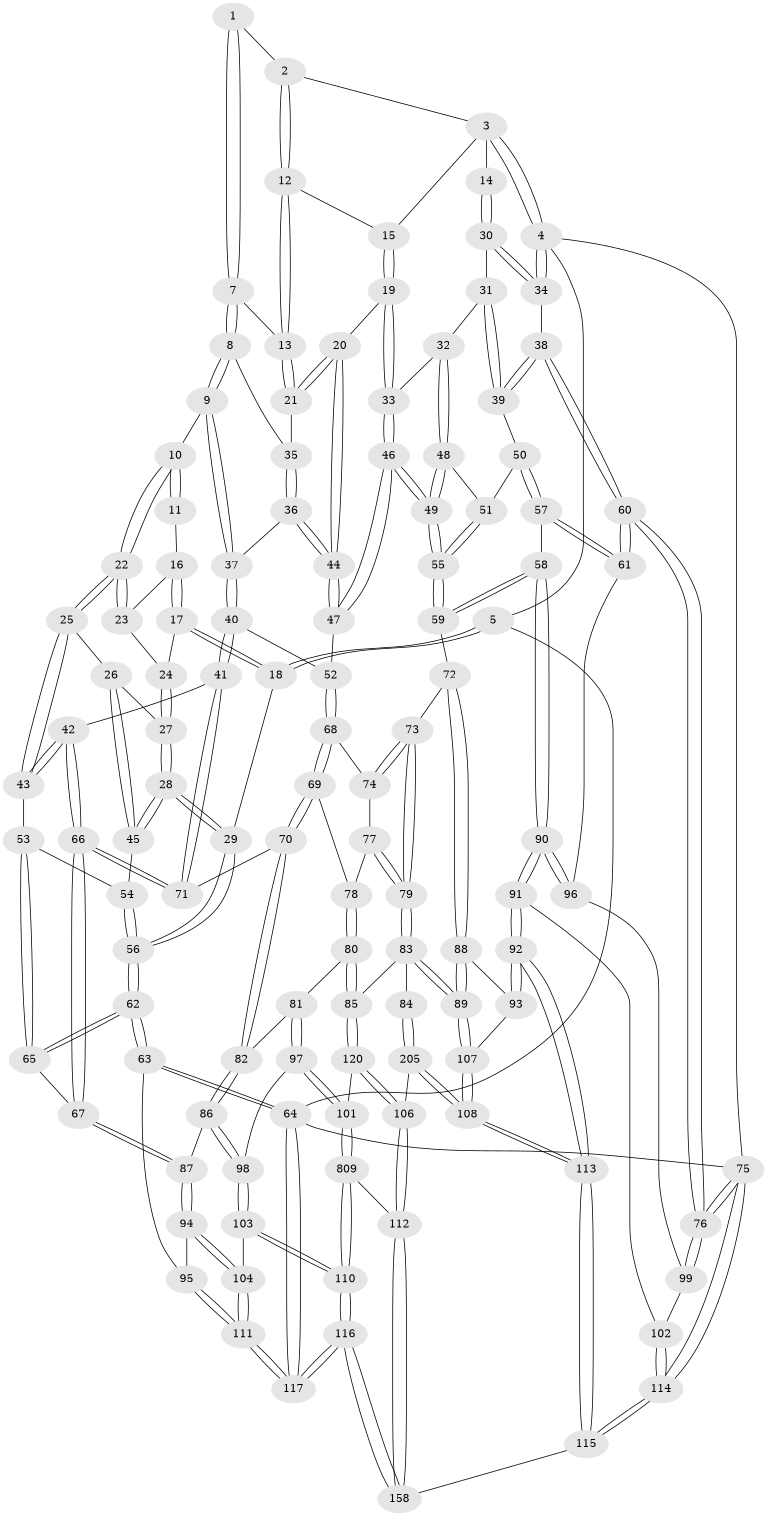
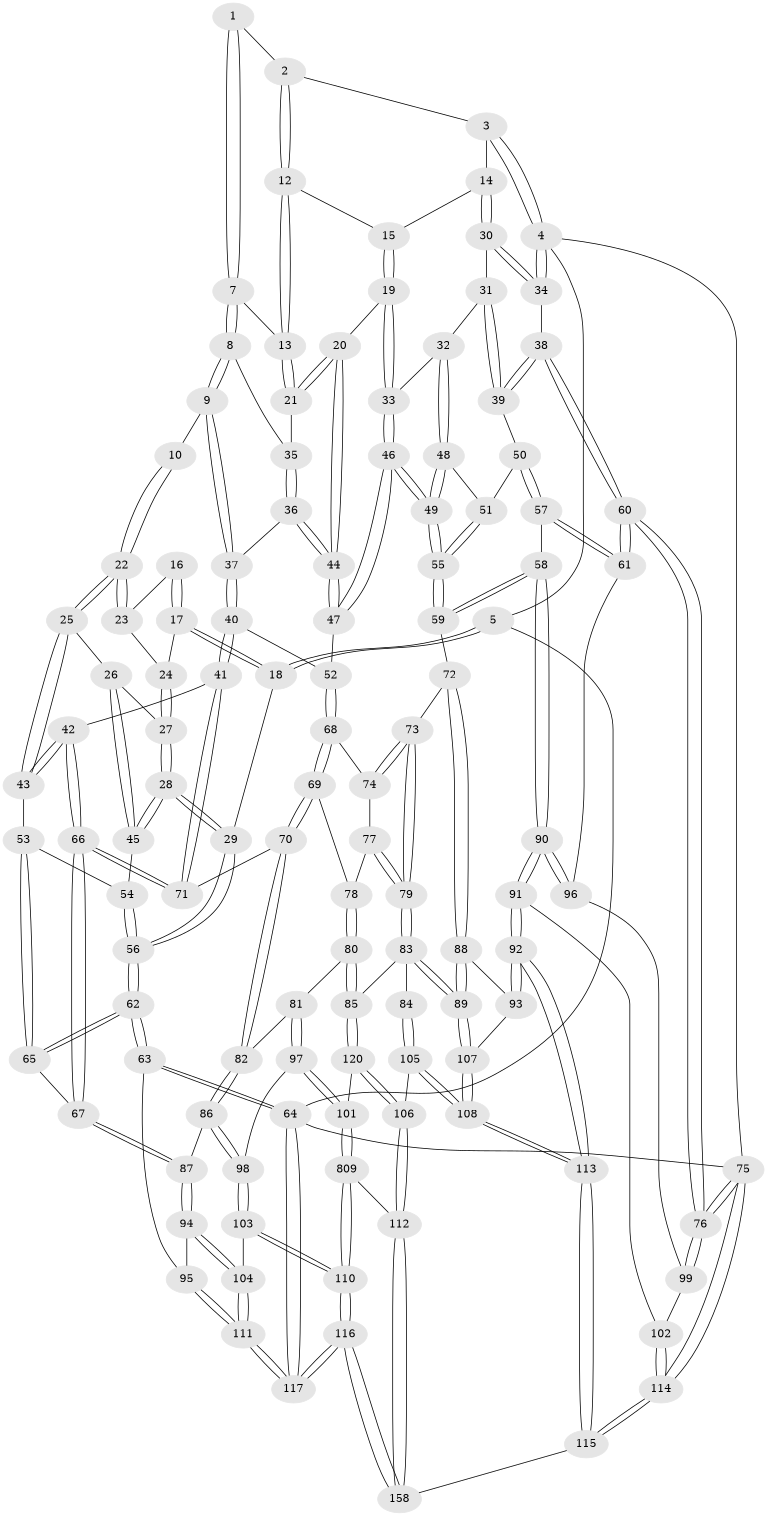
(438, 182) -> (438, 209)
(175, 511) -> none
(410, 1060) -> (410, 1060)
